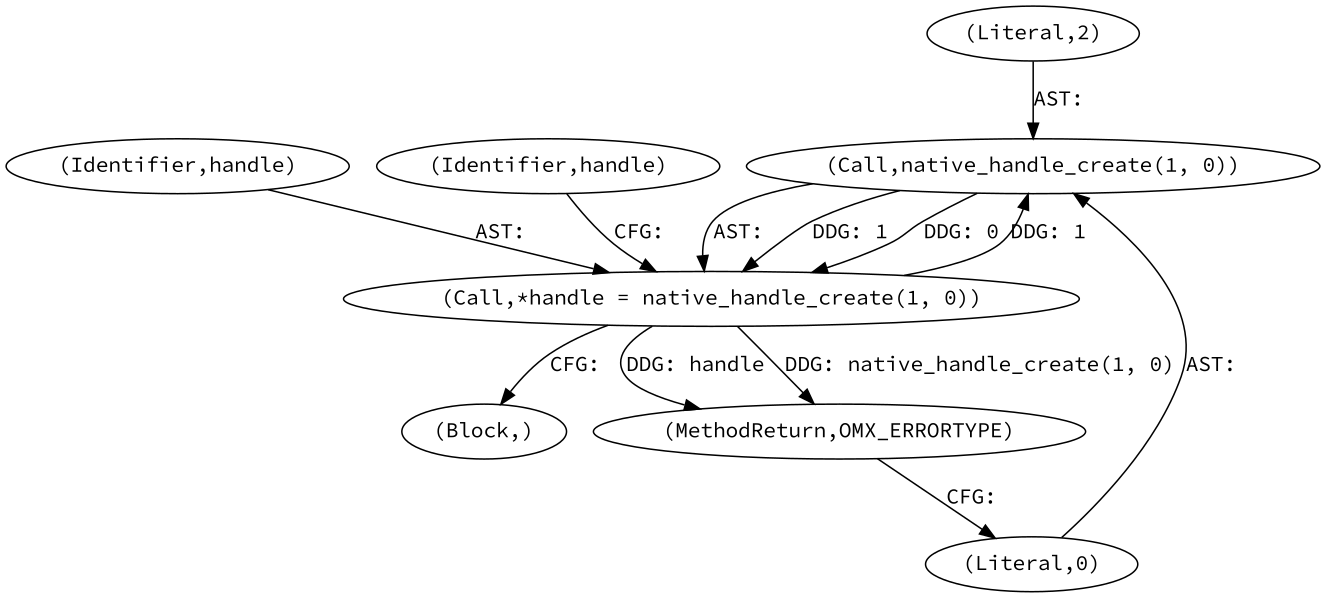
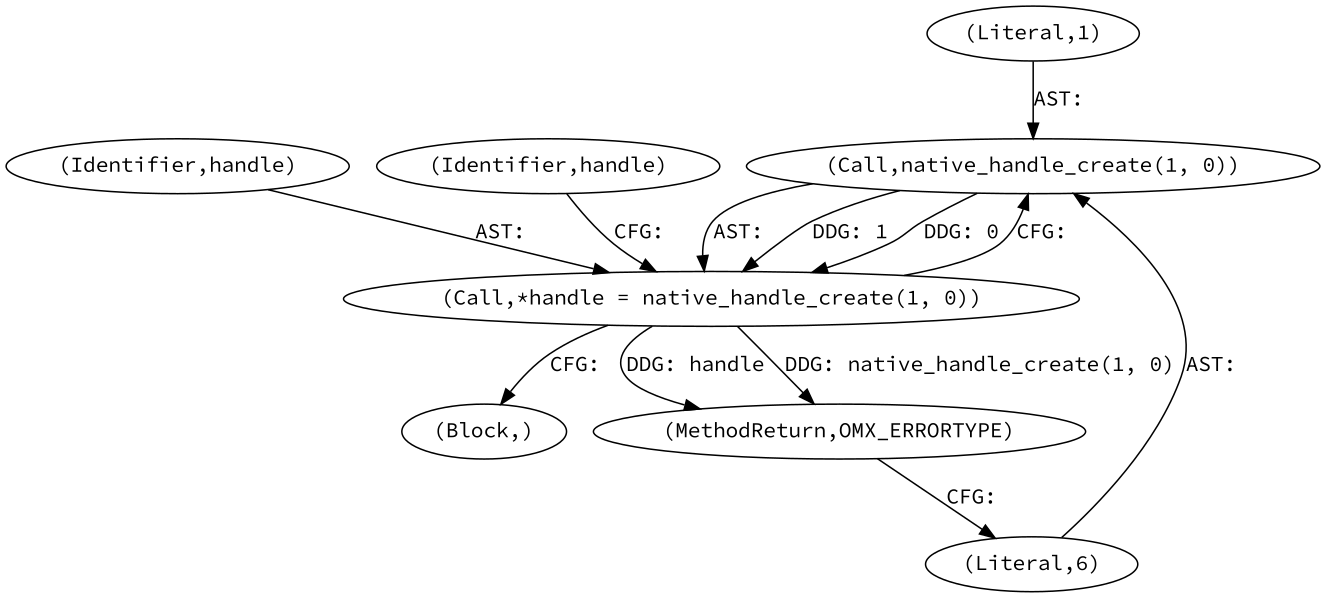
(1033, 34) -> (1033, 34)
(1048, 233) -> (1048, 233)
(1032, 564) -> (1032, 564)
